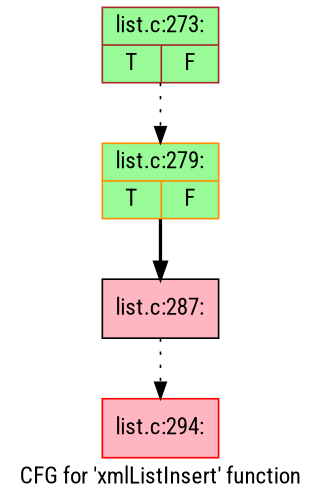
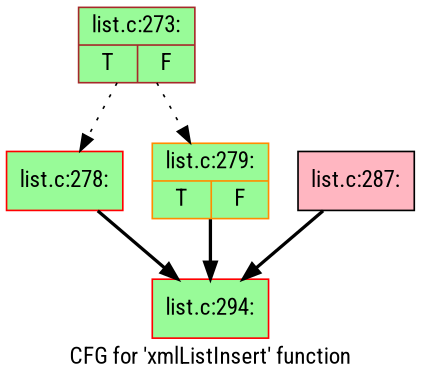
none -> (65, 181)
(160, 240) -> (210, 240)
(160, 360) -> (290, 239)
(160, 428) -> (210, 309)
